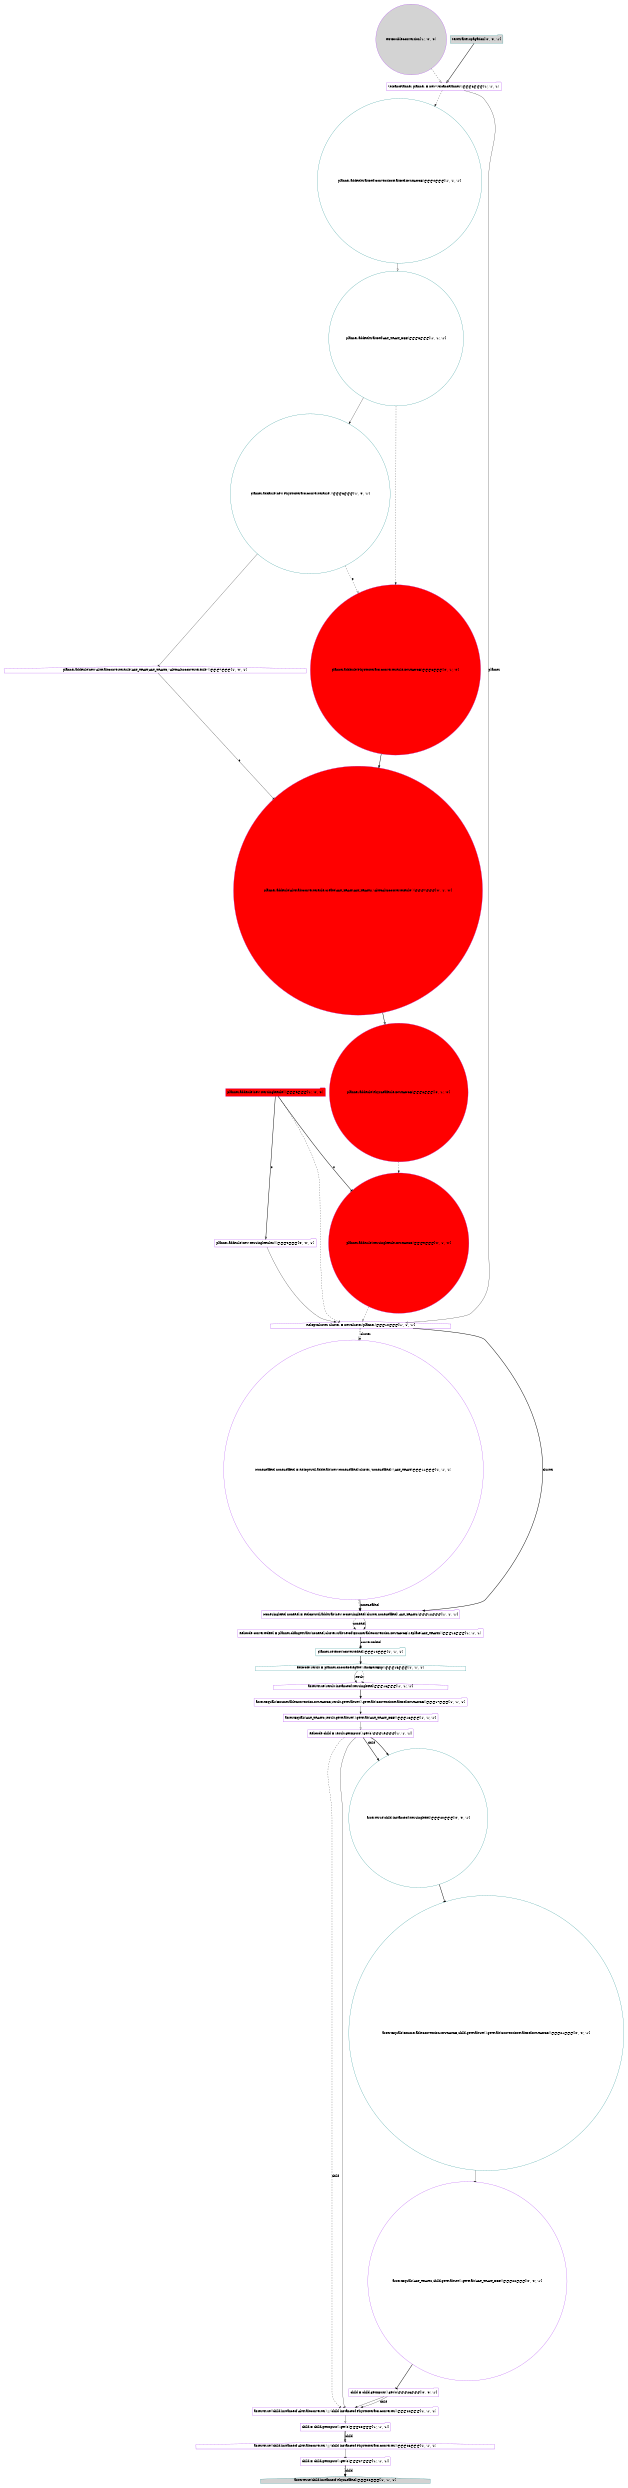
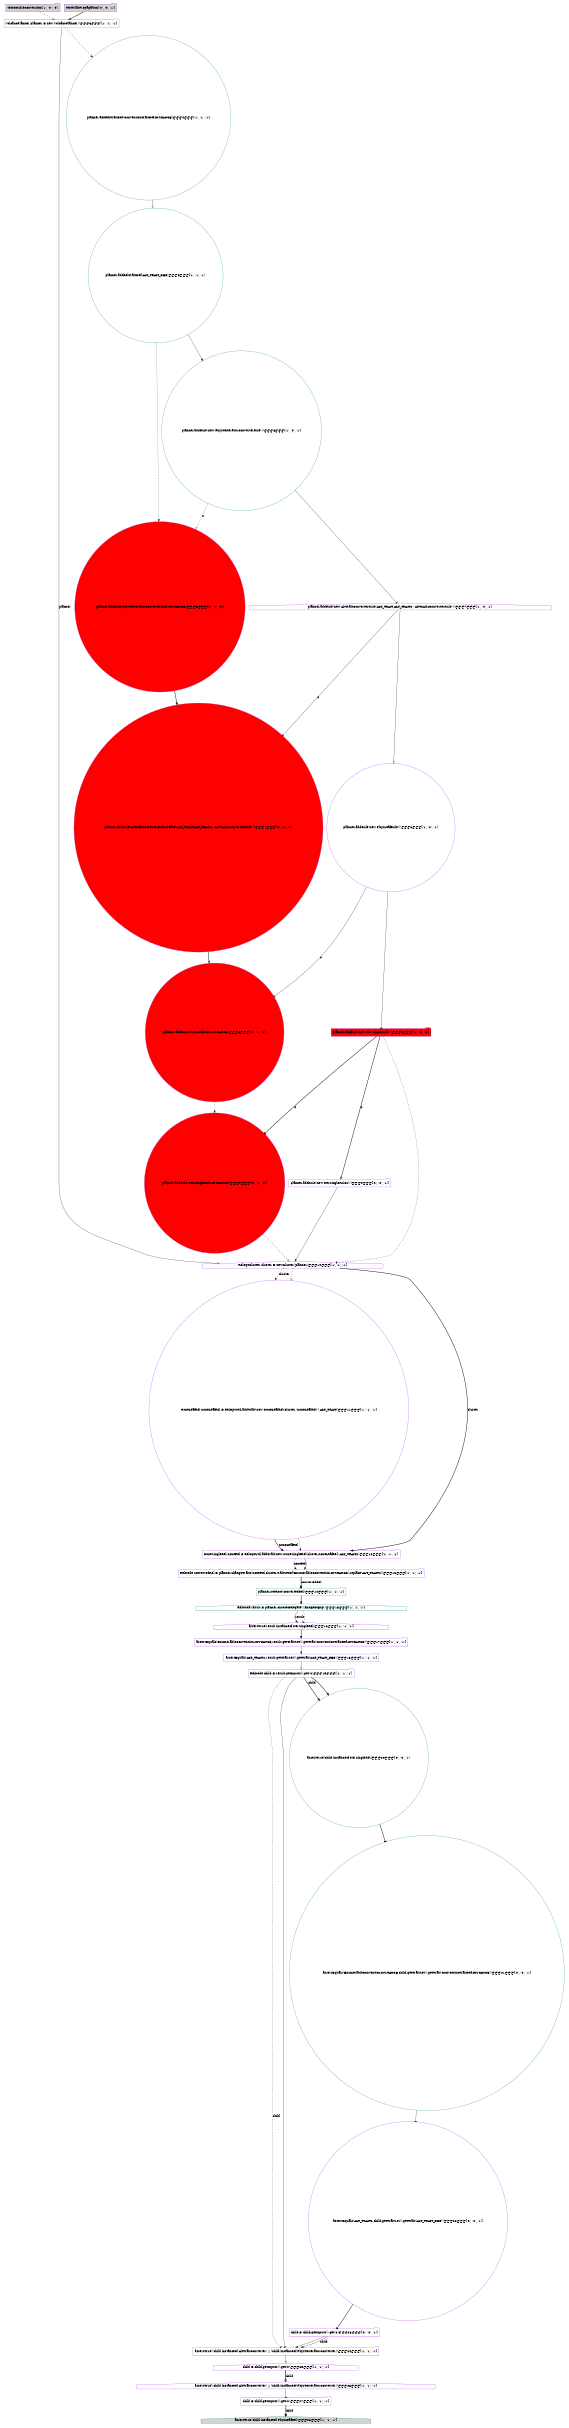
(411, 39) -> (33, 8)
(477, 39) -> (90, 8)
none -> (391, 828)
(345, 2427) -> (286, 2367)
